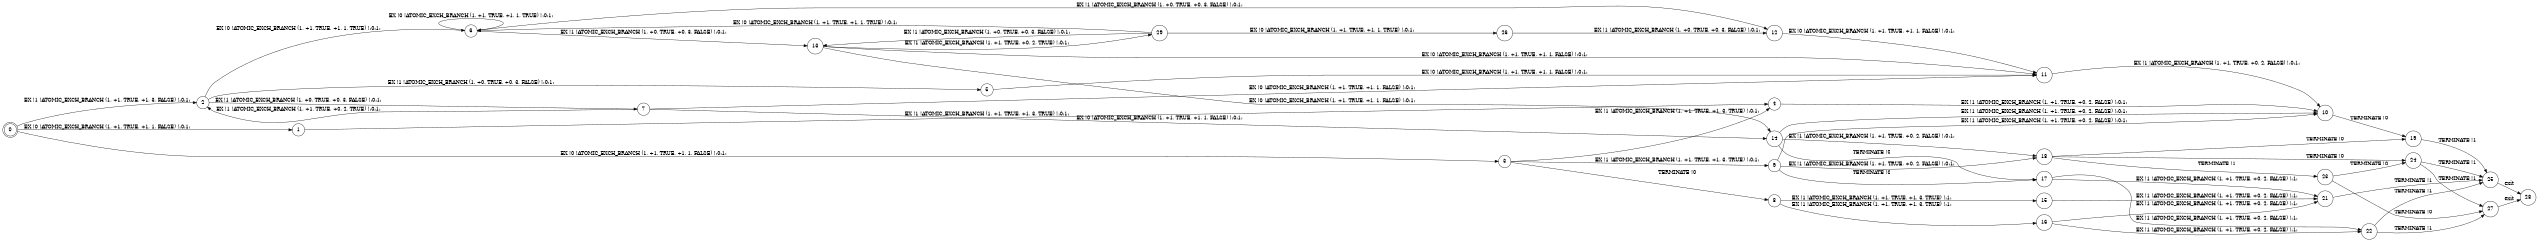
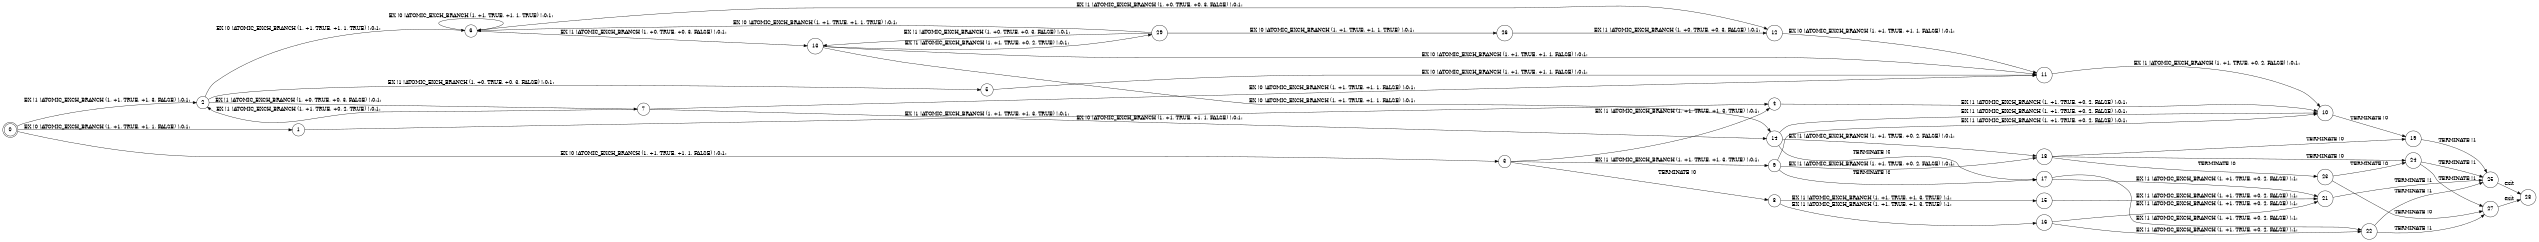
(2217, 164) -> (2217, 164)
